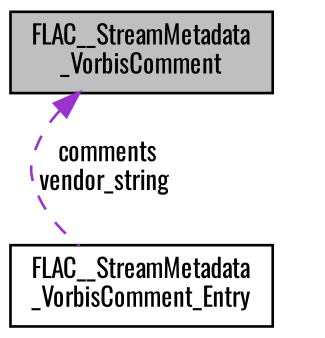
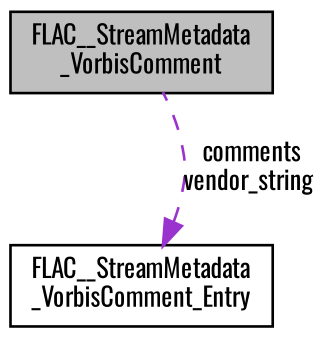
(33, 182) -> (184, 156)
